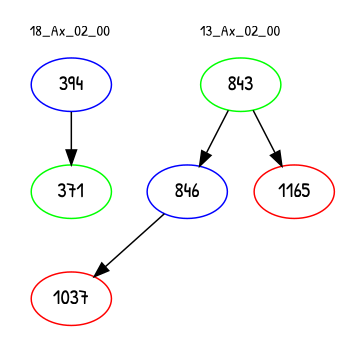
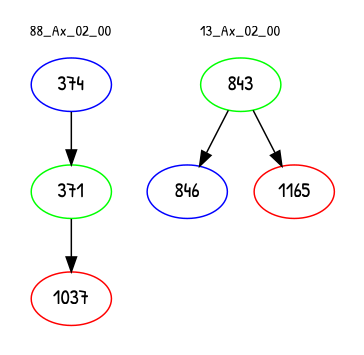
(71, 32) -> (71, 32)
(71, 85) -> (71, 85)
(135, 240) -> (71, 238)
